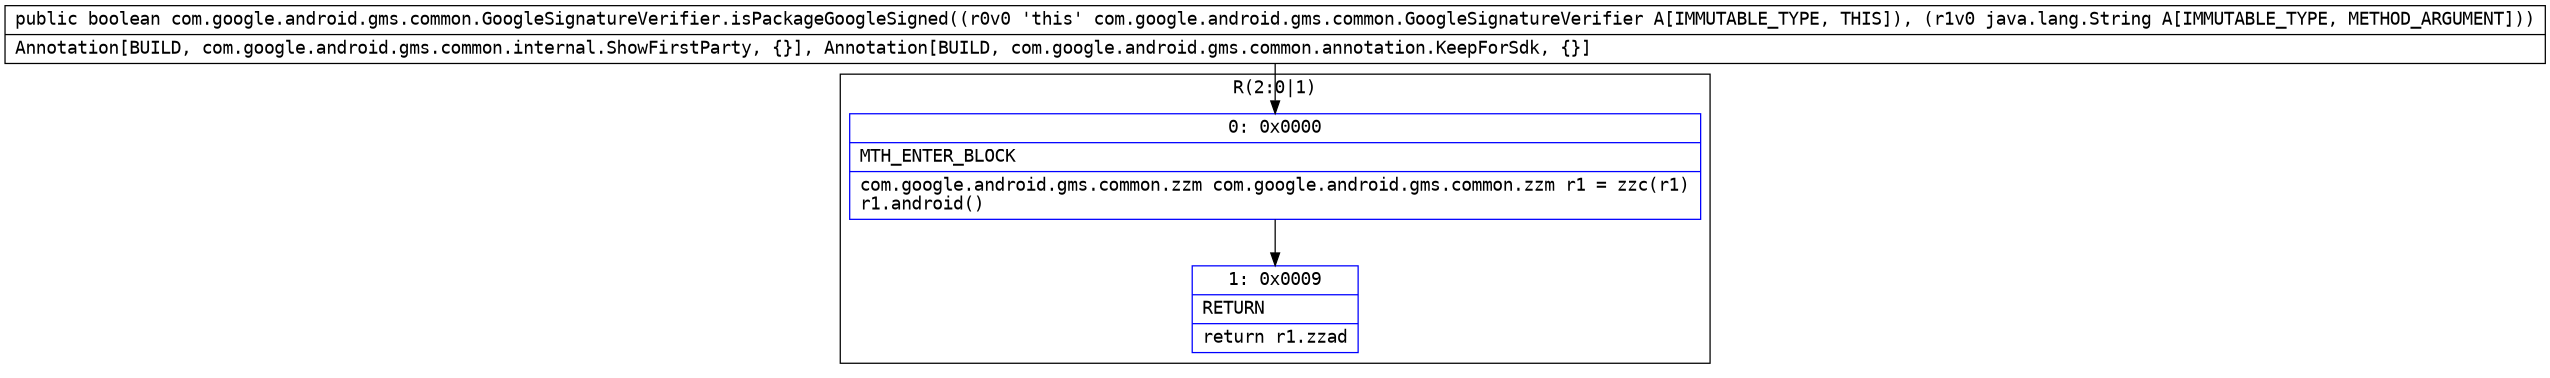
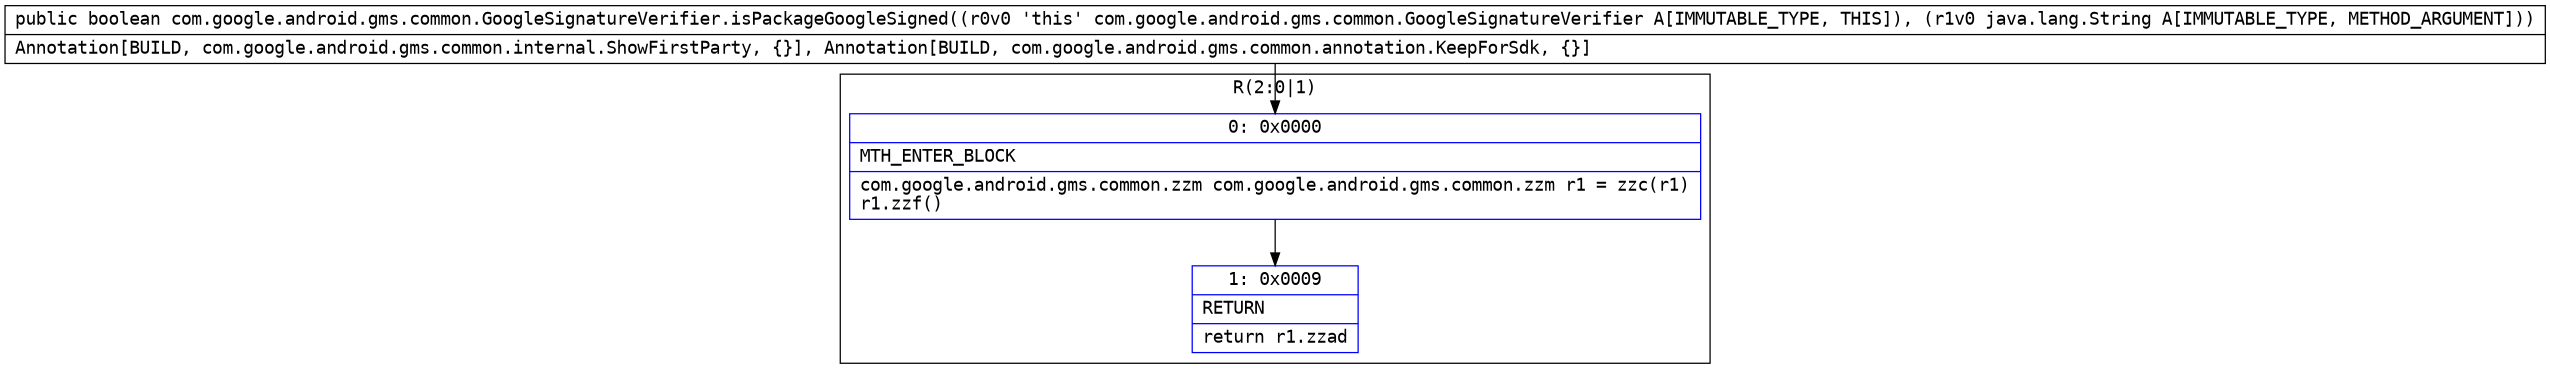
(923, 204) -> (902, 204)
